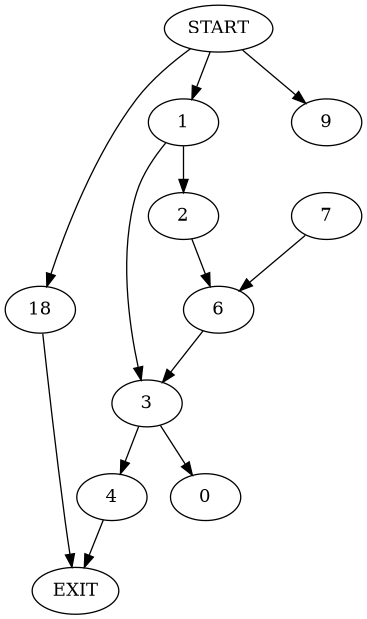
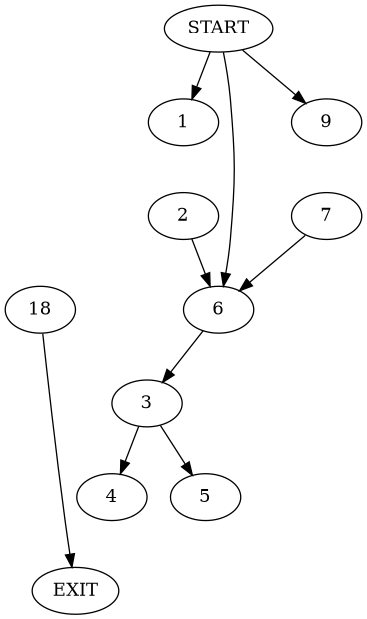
(104, 150) -> (234, 163)
(183, 163) -> none
(127, 251) -> none
(206, 497) -> (206, 497)
(96, 538) -> none
